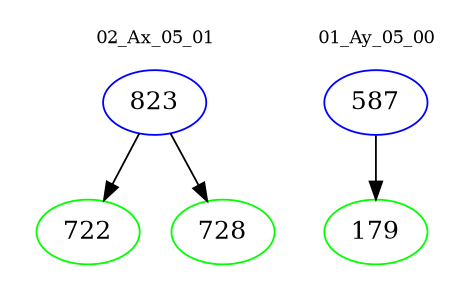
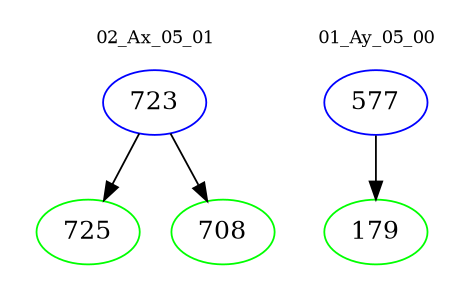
(155, 103) -> (155, 103)
(376, 103) -> (376, 103)
(88, 232) -> (88, 232)
(223, 232) -> (223, 232)
